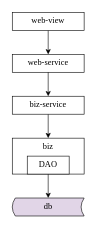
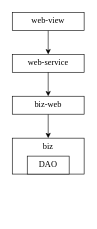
(48, 105) -> (48, 105)
(48, 192) -> none
(48, 207) -> none
